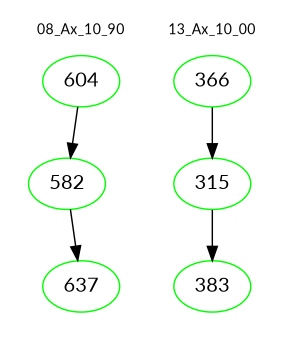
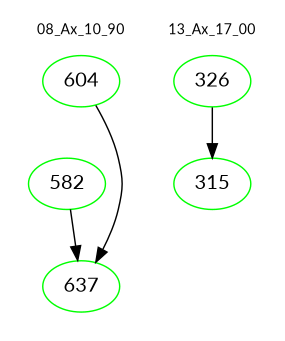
(212, 31) -> (212, 31)
(212, 81) -> (212, 81)
(75, 125) -> (122, 177)
(212, 286) -> none
